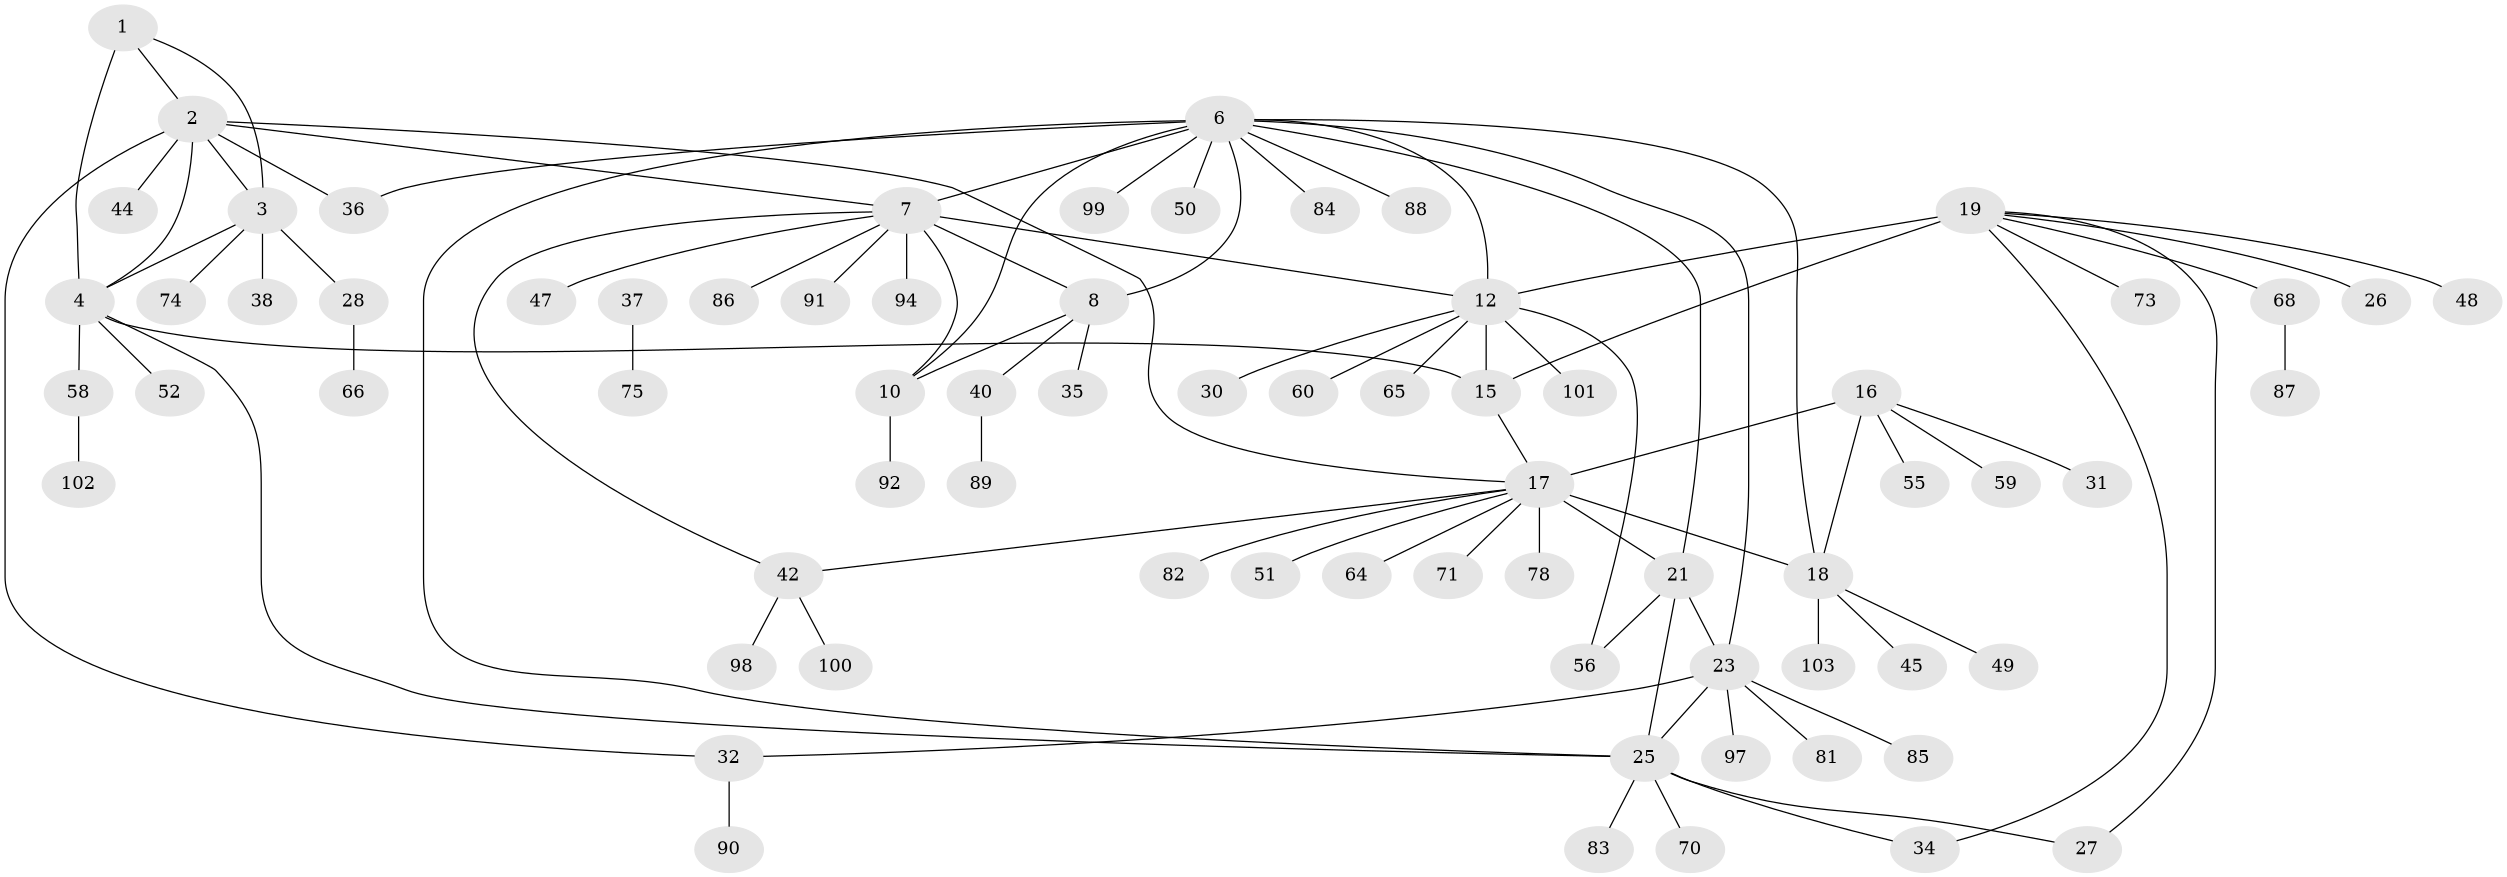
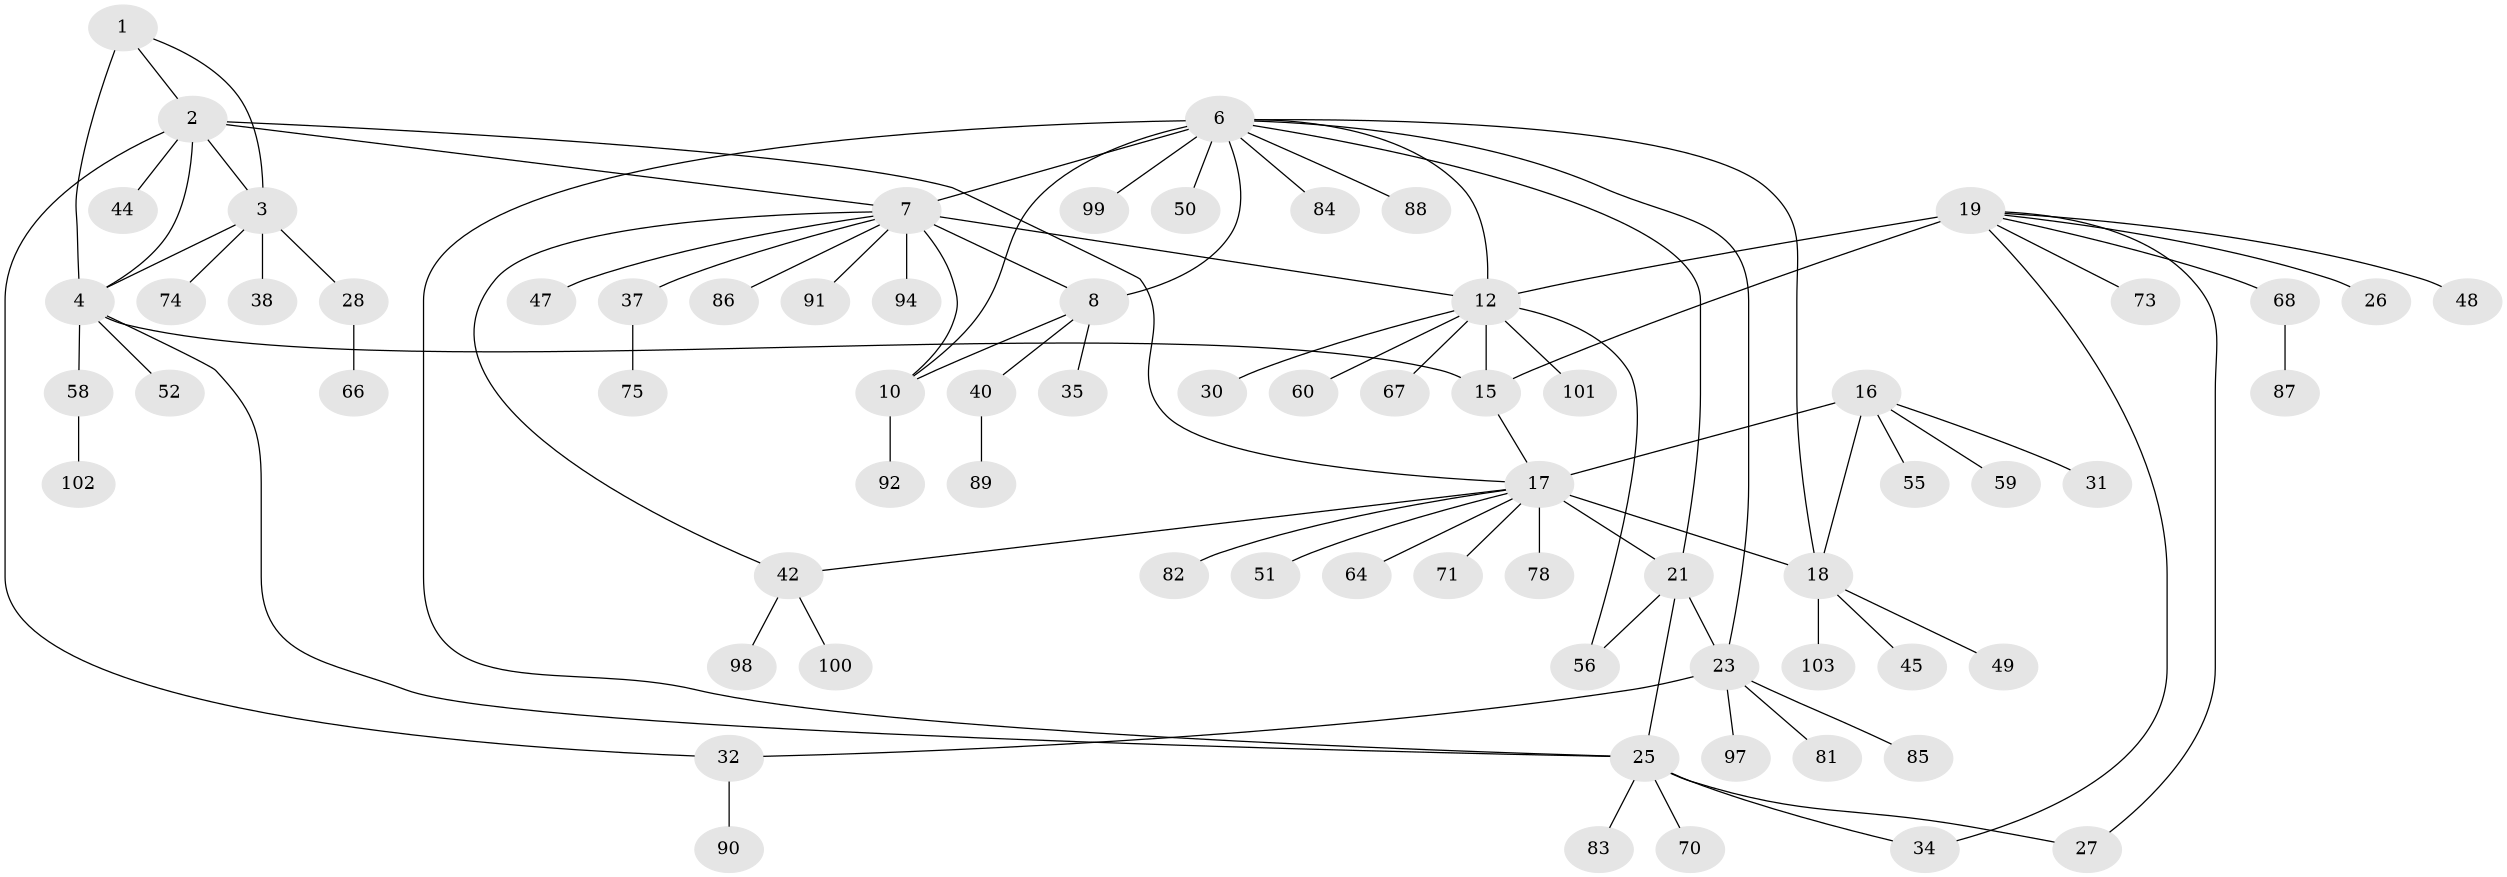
(354, 210) -> none
none -> (766, 250)
(1395, 393) -> (1395, 393)
(1685, 713) -> none
